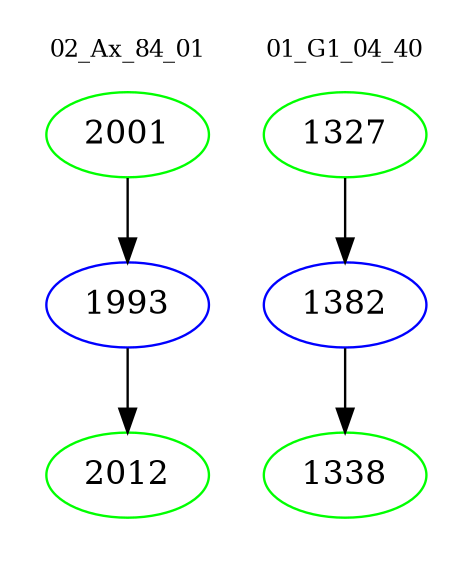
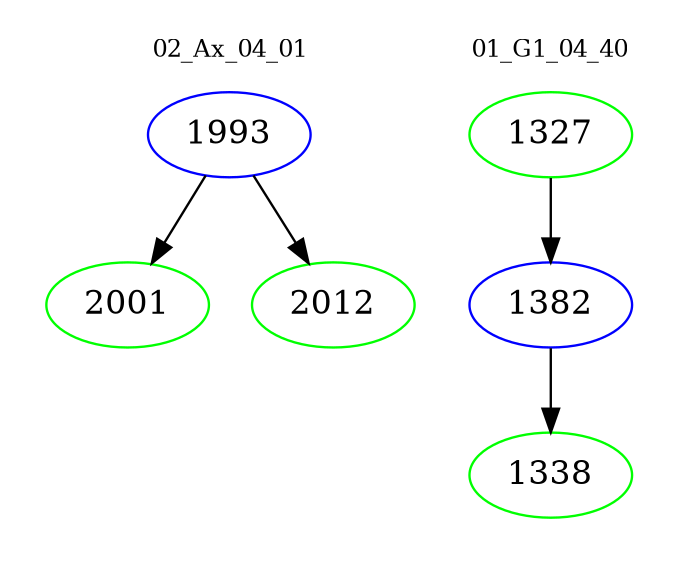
(128, 51) -> (230, 51)
(128, 208) -> (185, 209)
